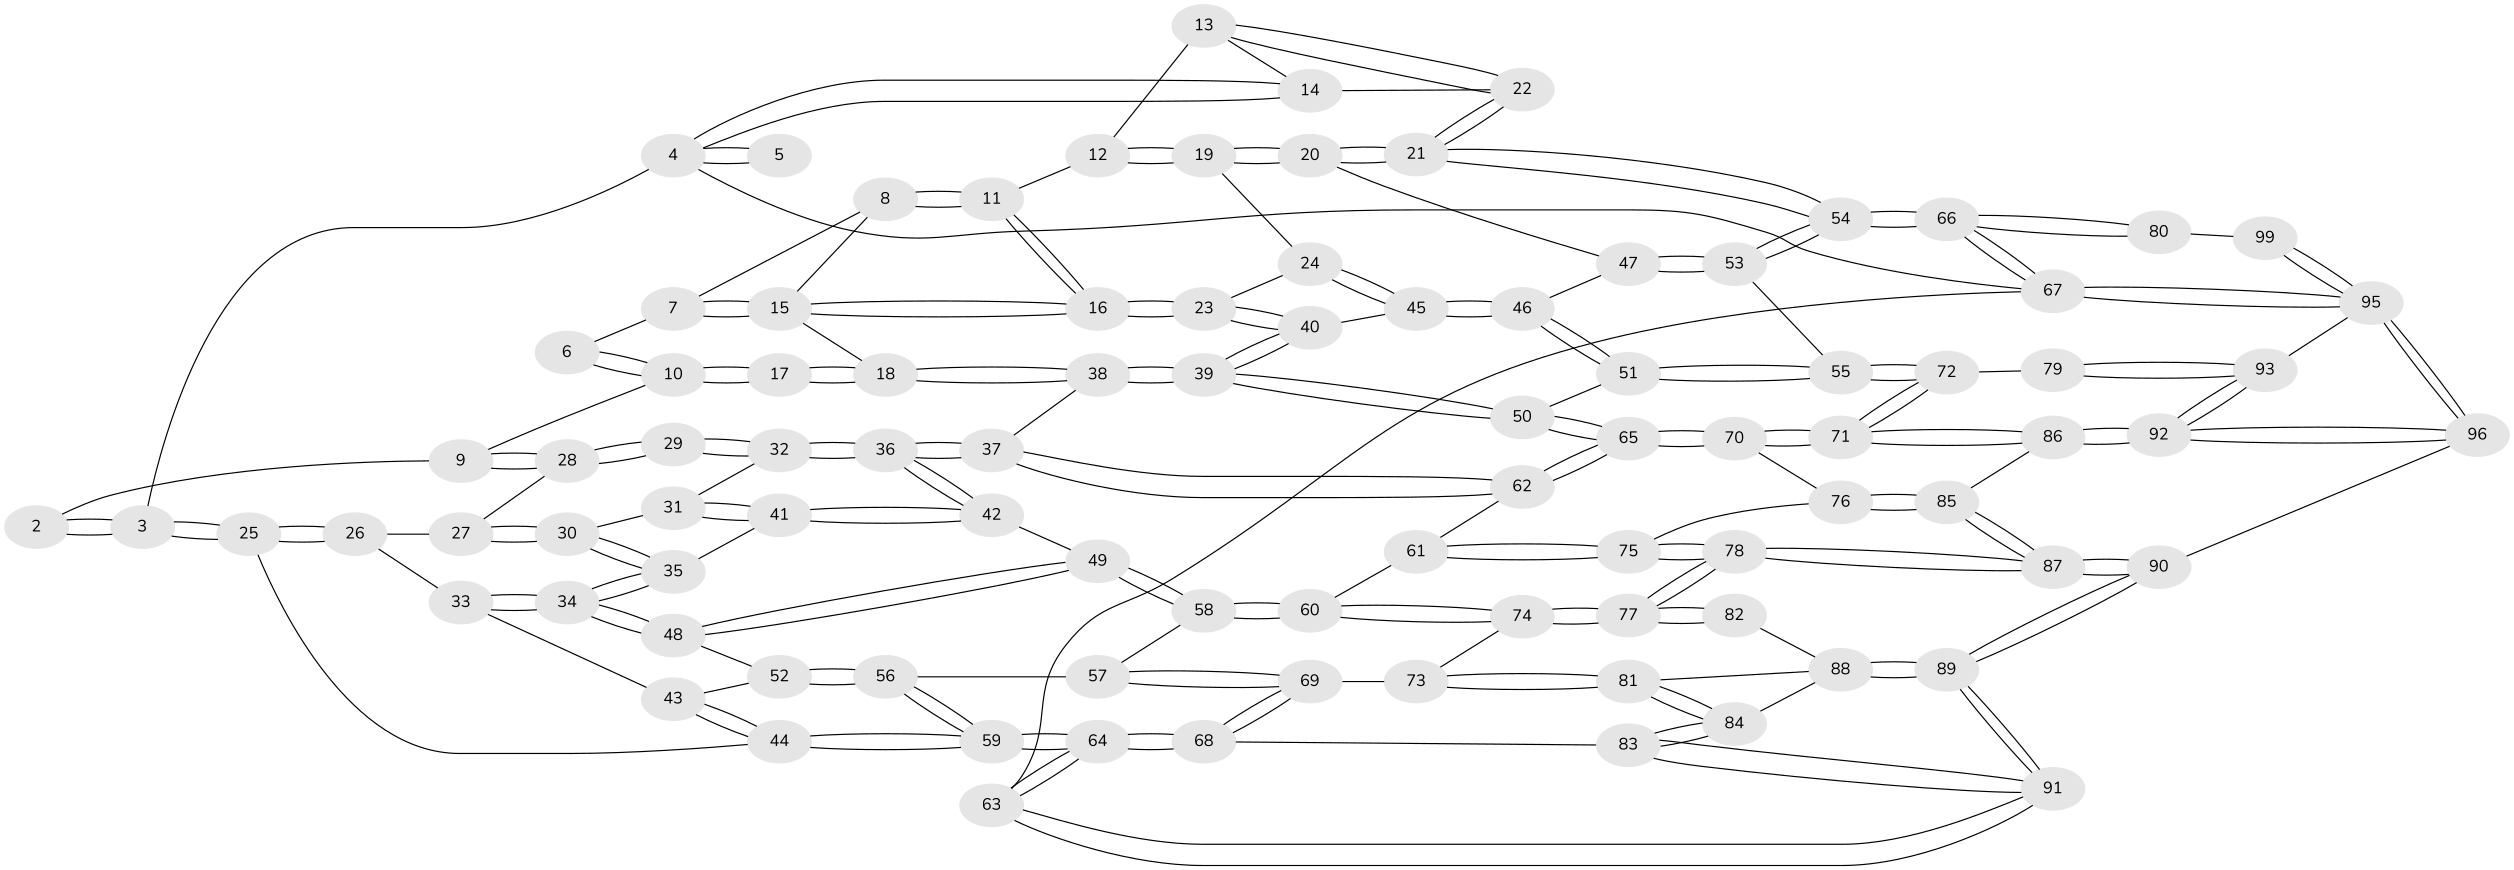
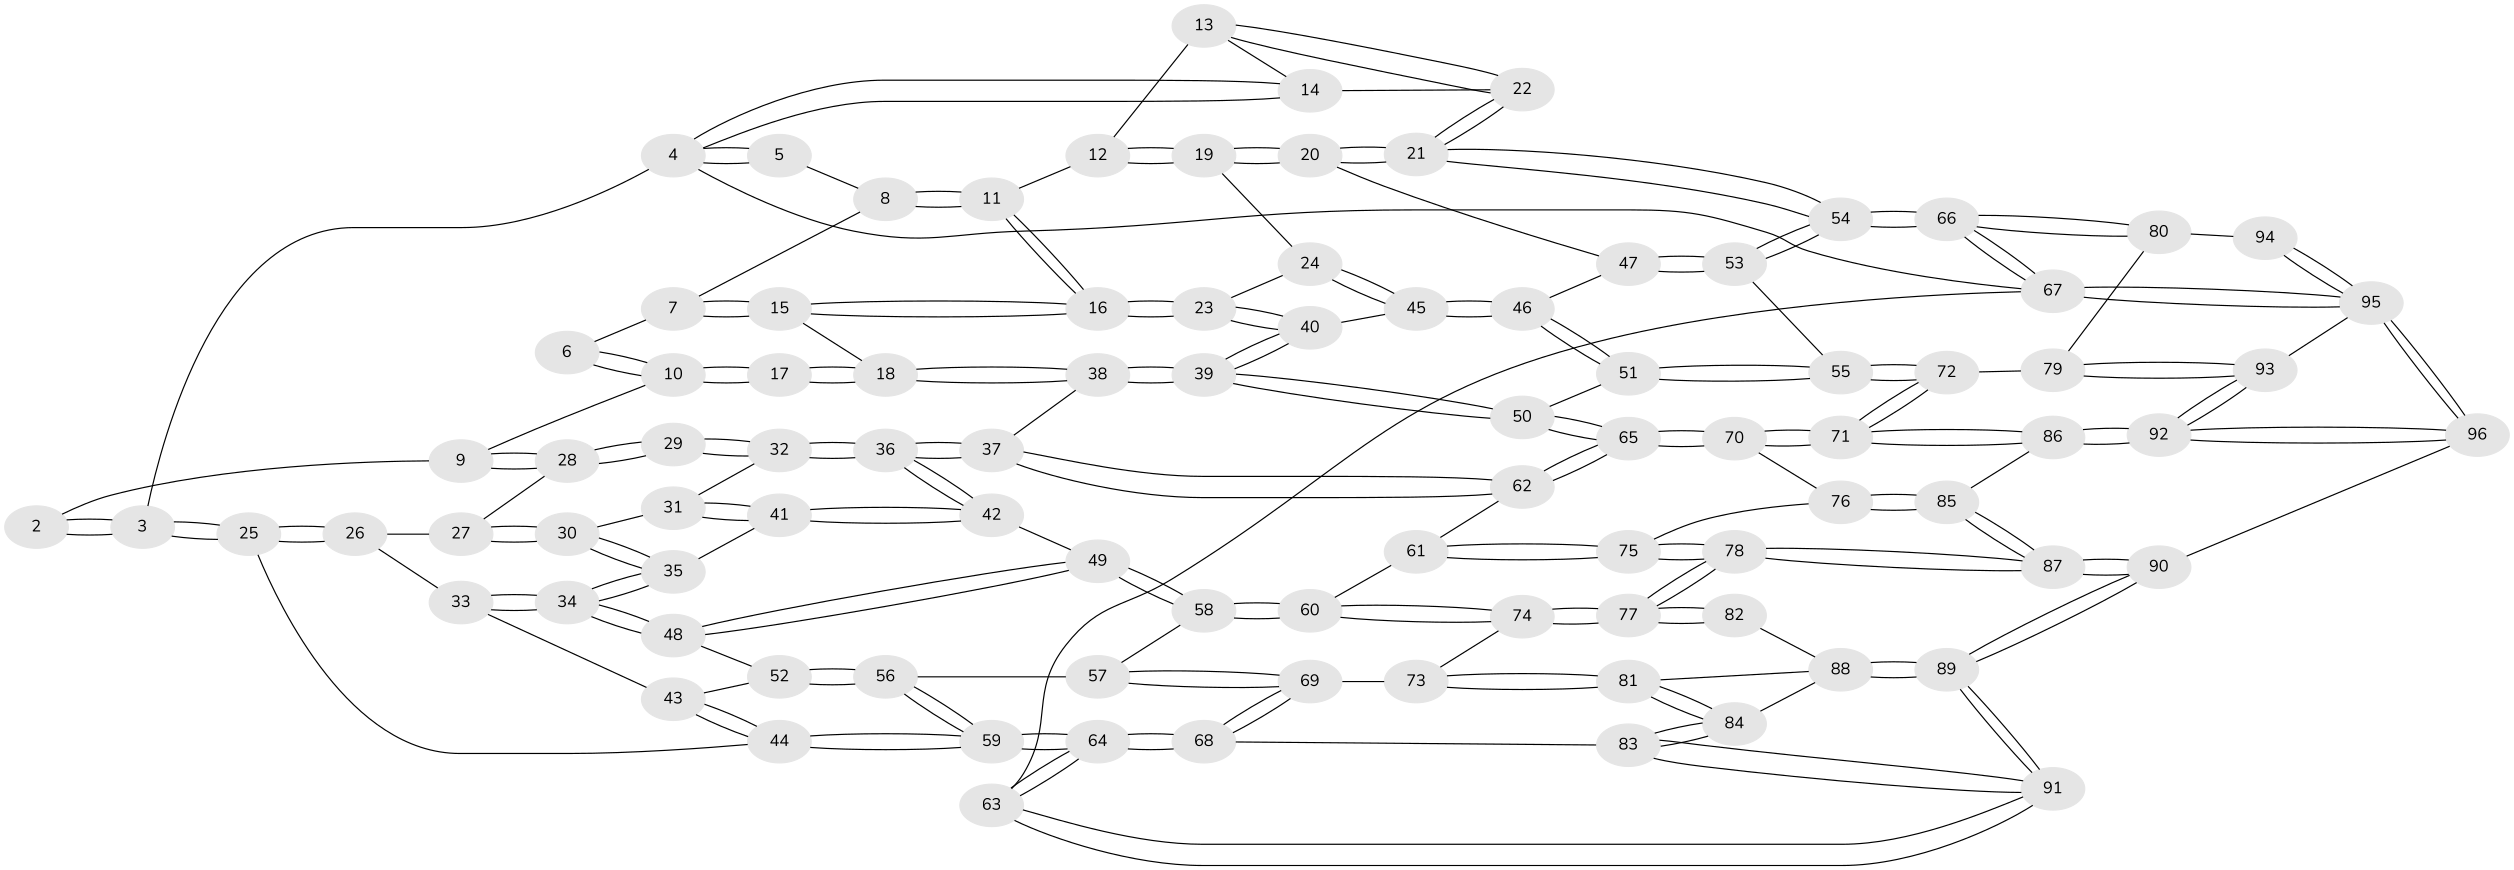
(2265, 238) -> (2265, 238)
(832, 254) -> (832, 177)
none -> (2102, 306)
